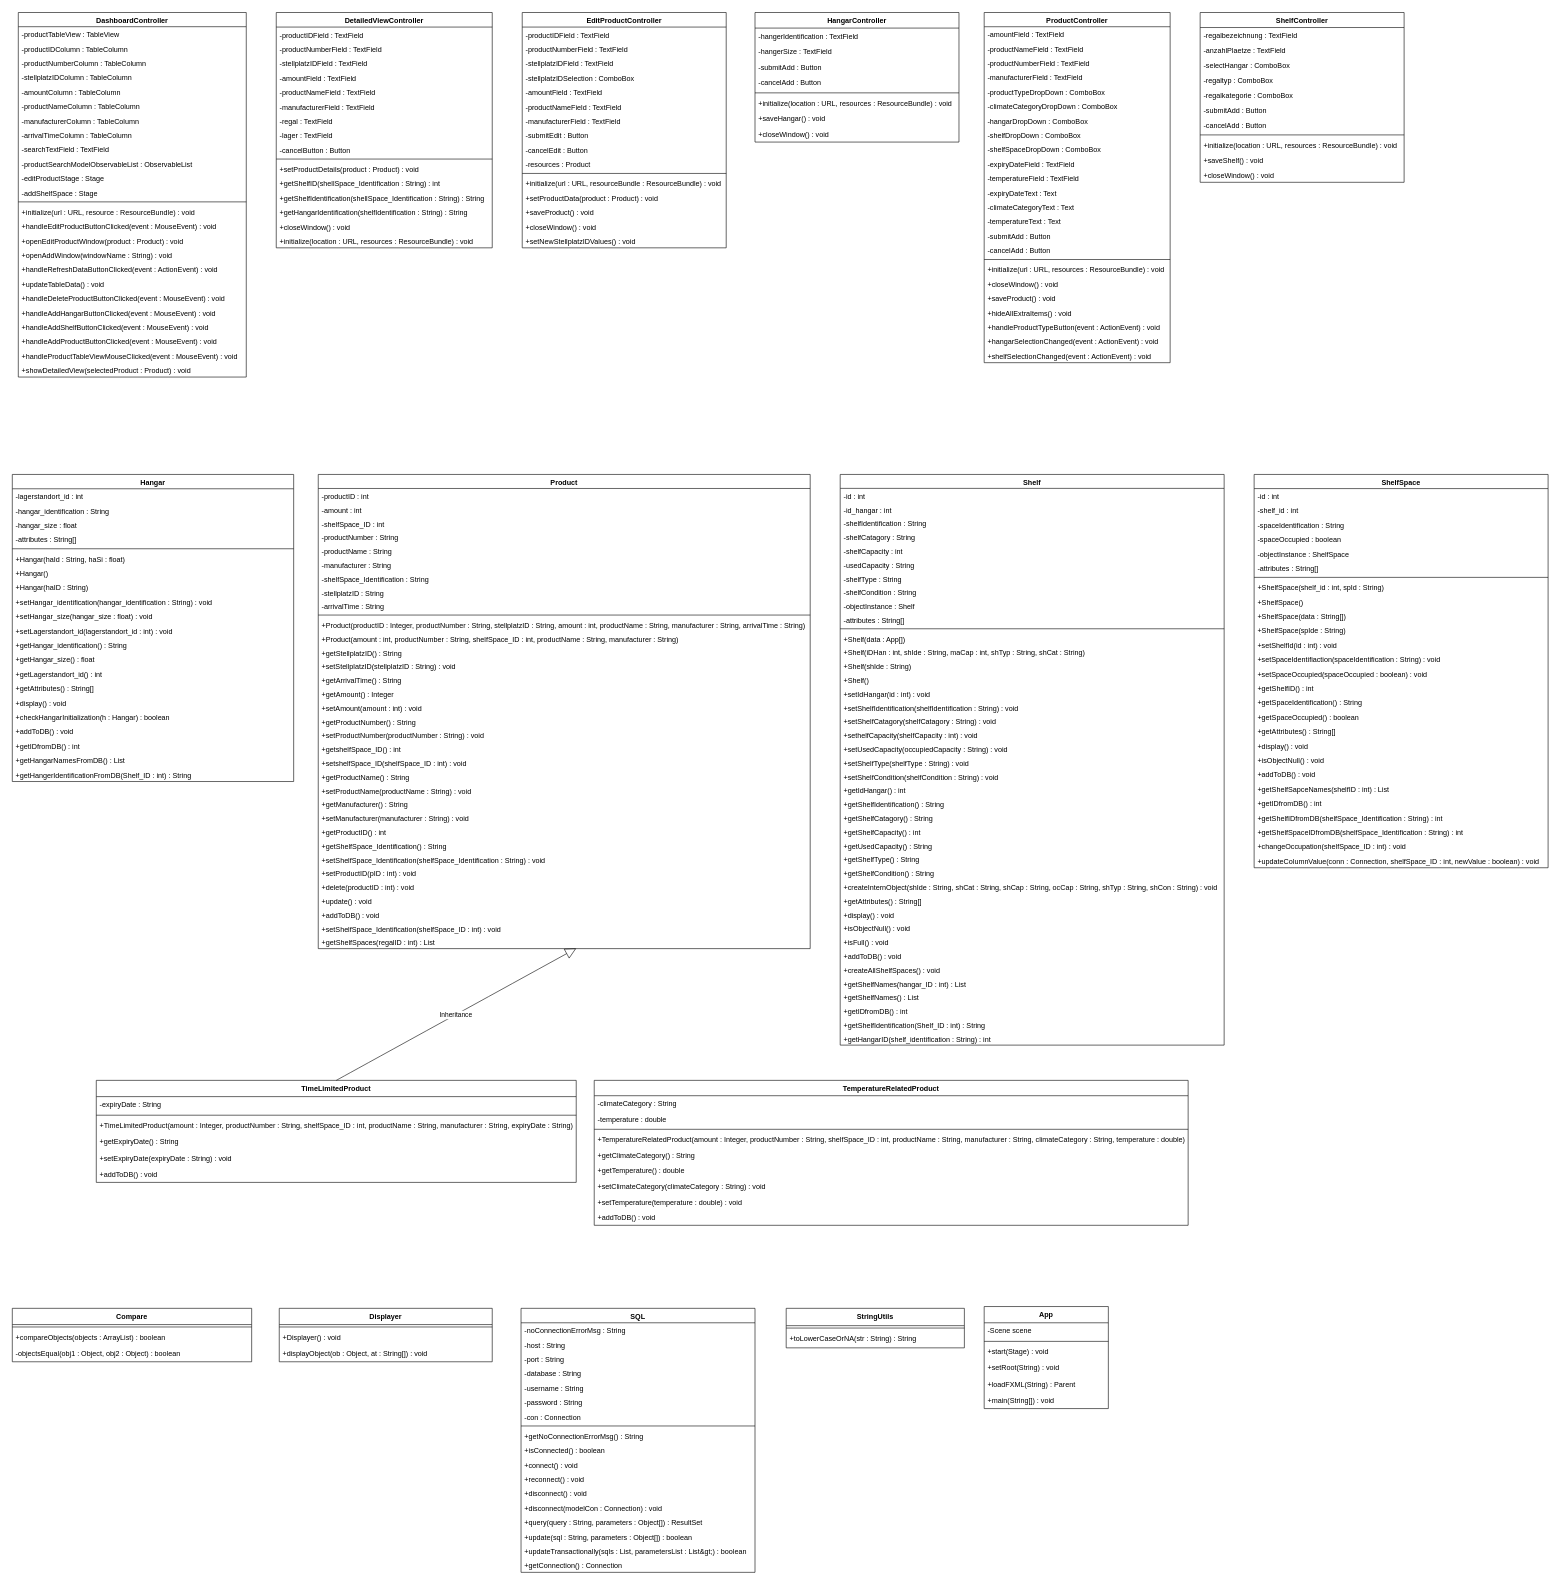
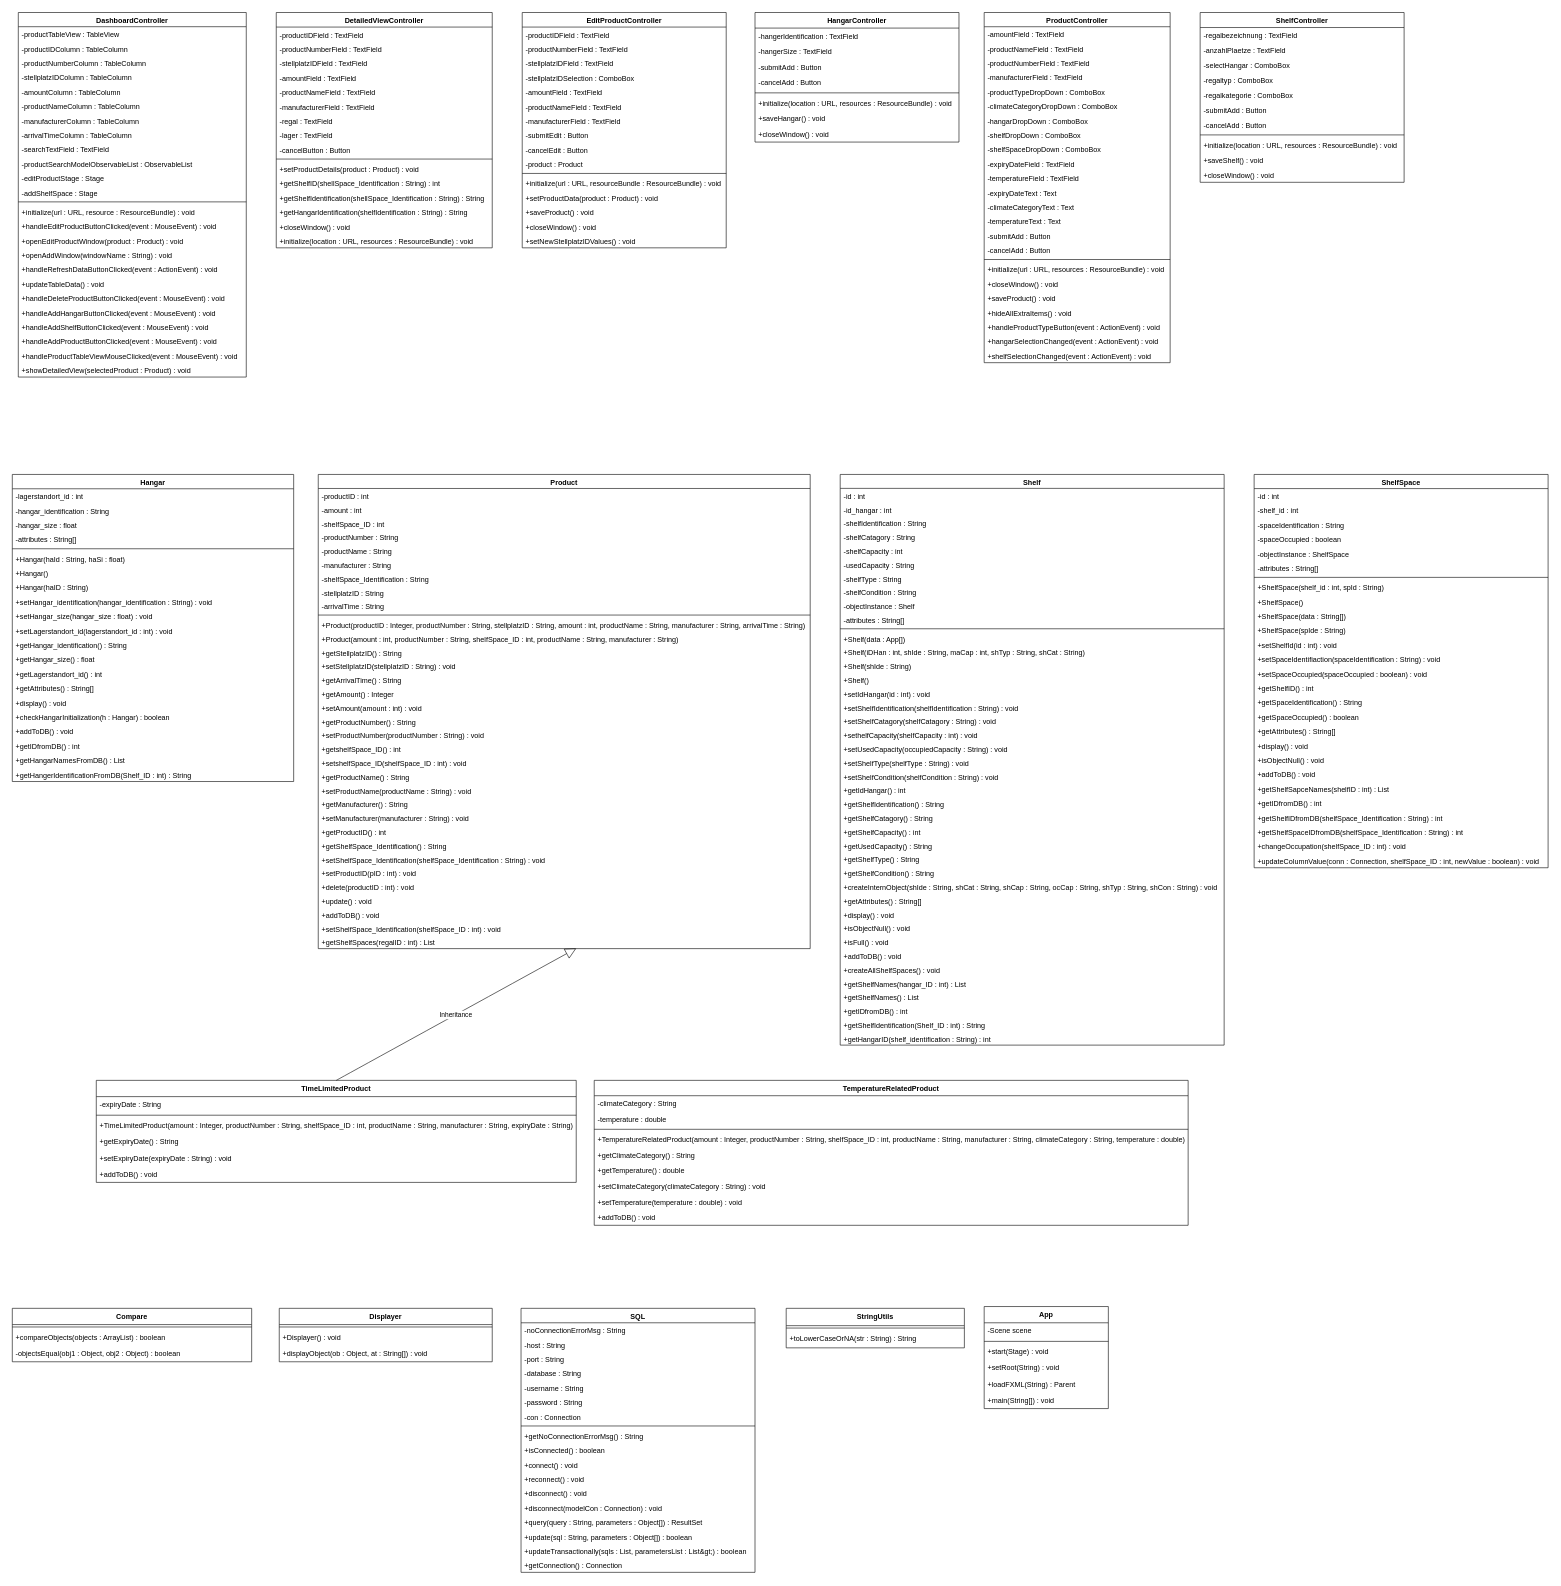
(563, 165) -> (559, 165)
